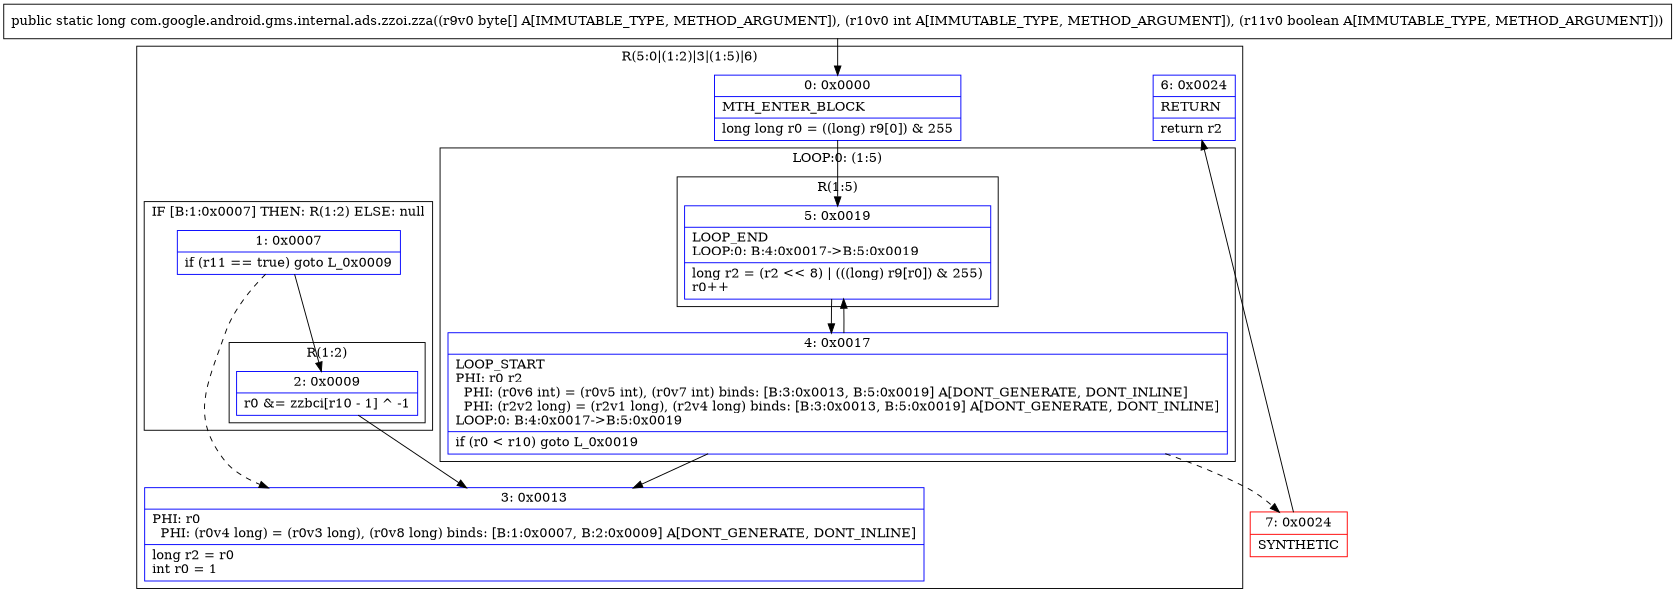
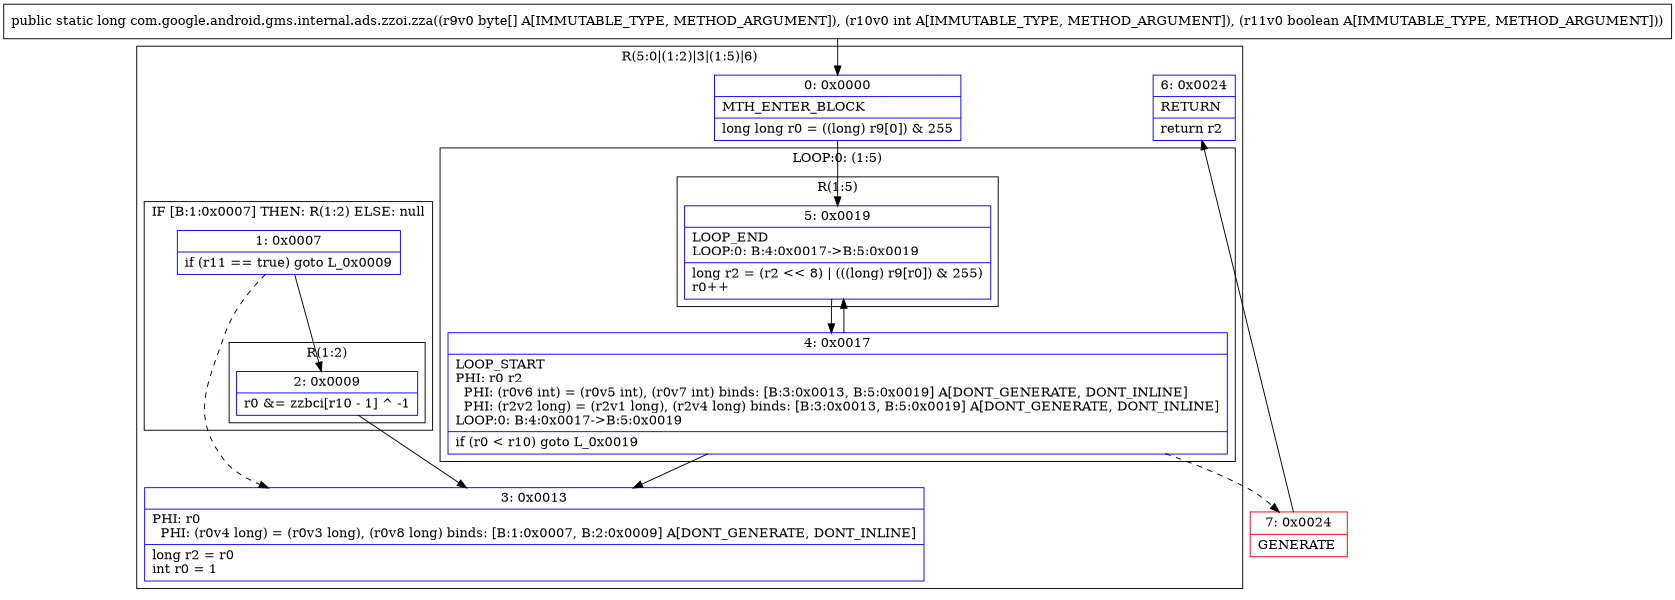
(1299, 545) -> (1297, 545)
